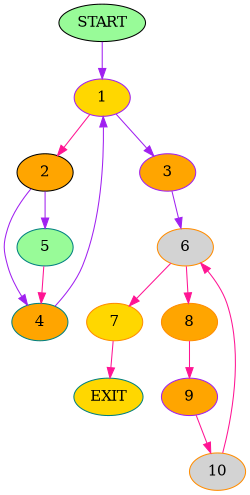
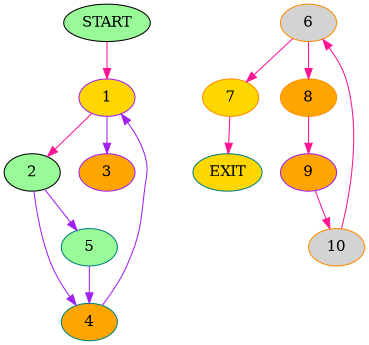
(102, 55) -> (107, 55)
(45, 172) -> (32, 172)
(175, 205) -> none
(43, 280) -> (89, 280)
